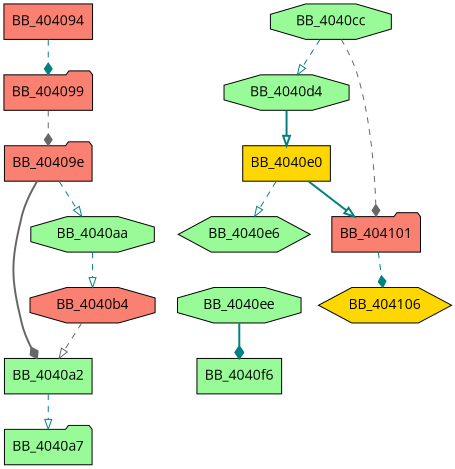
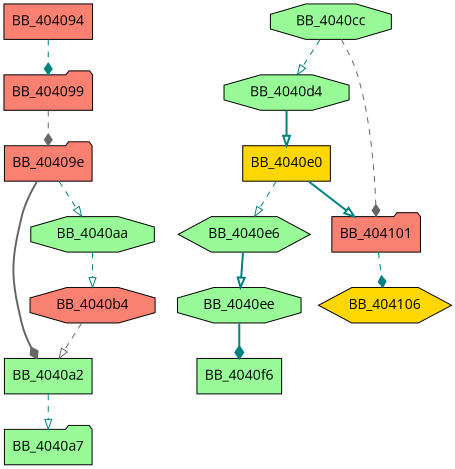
none -> (242, 265)
